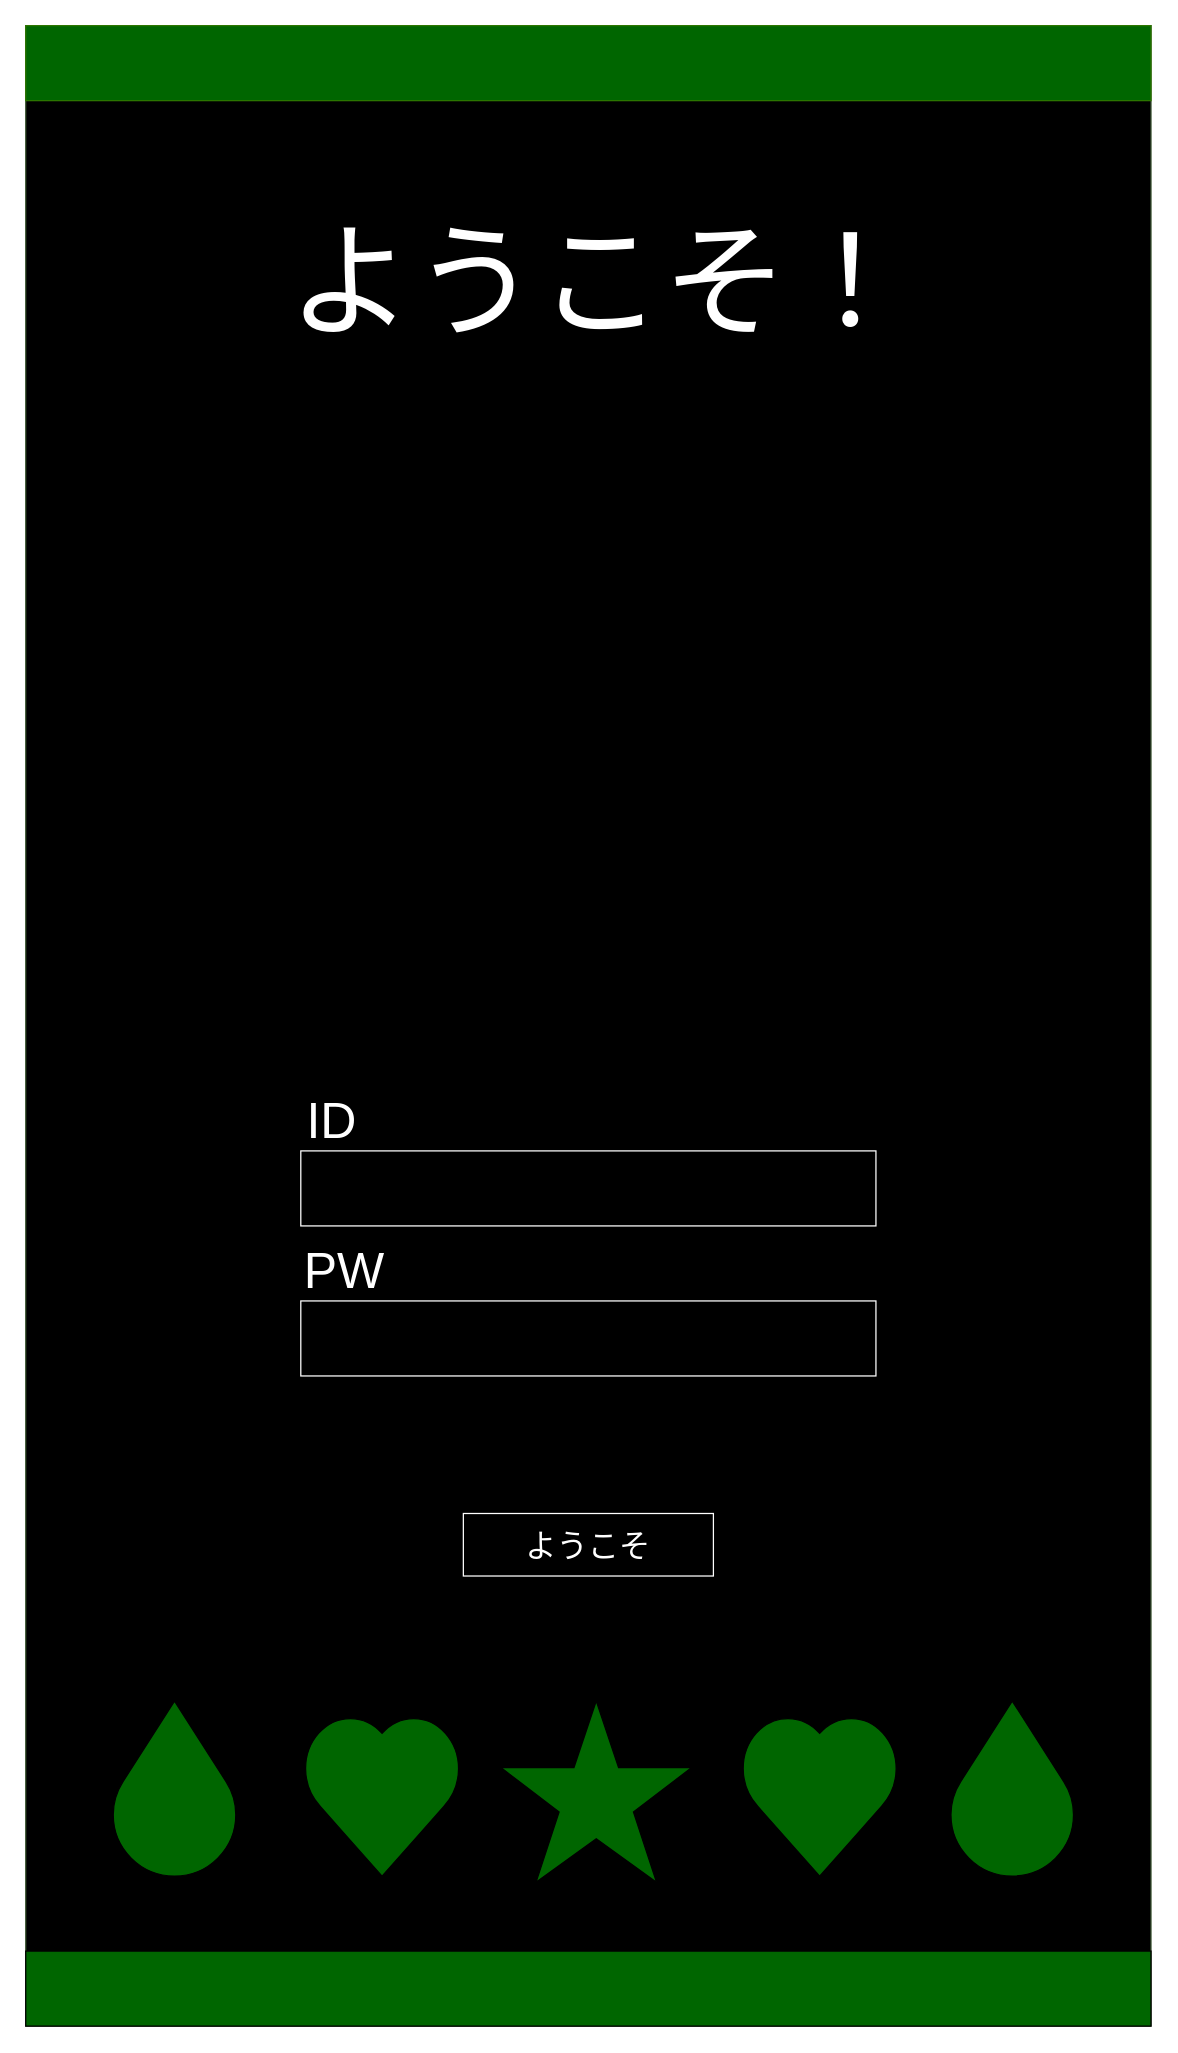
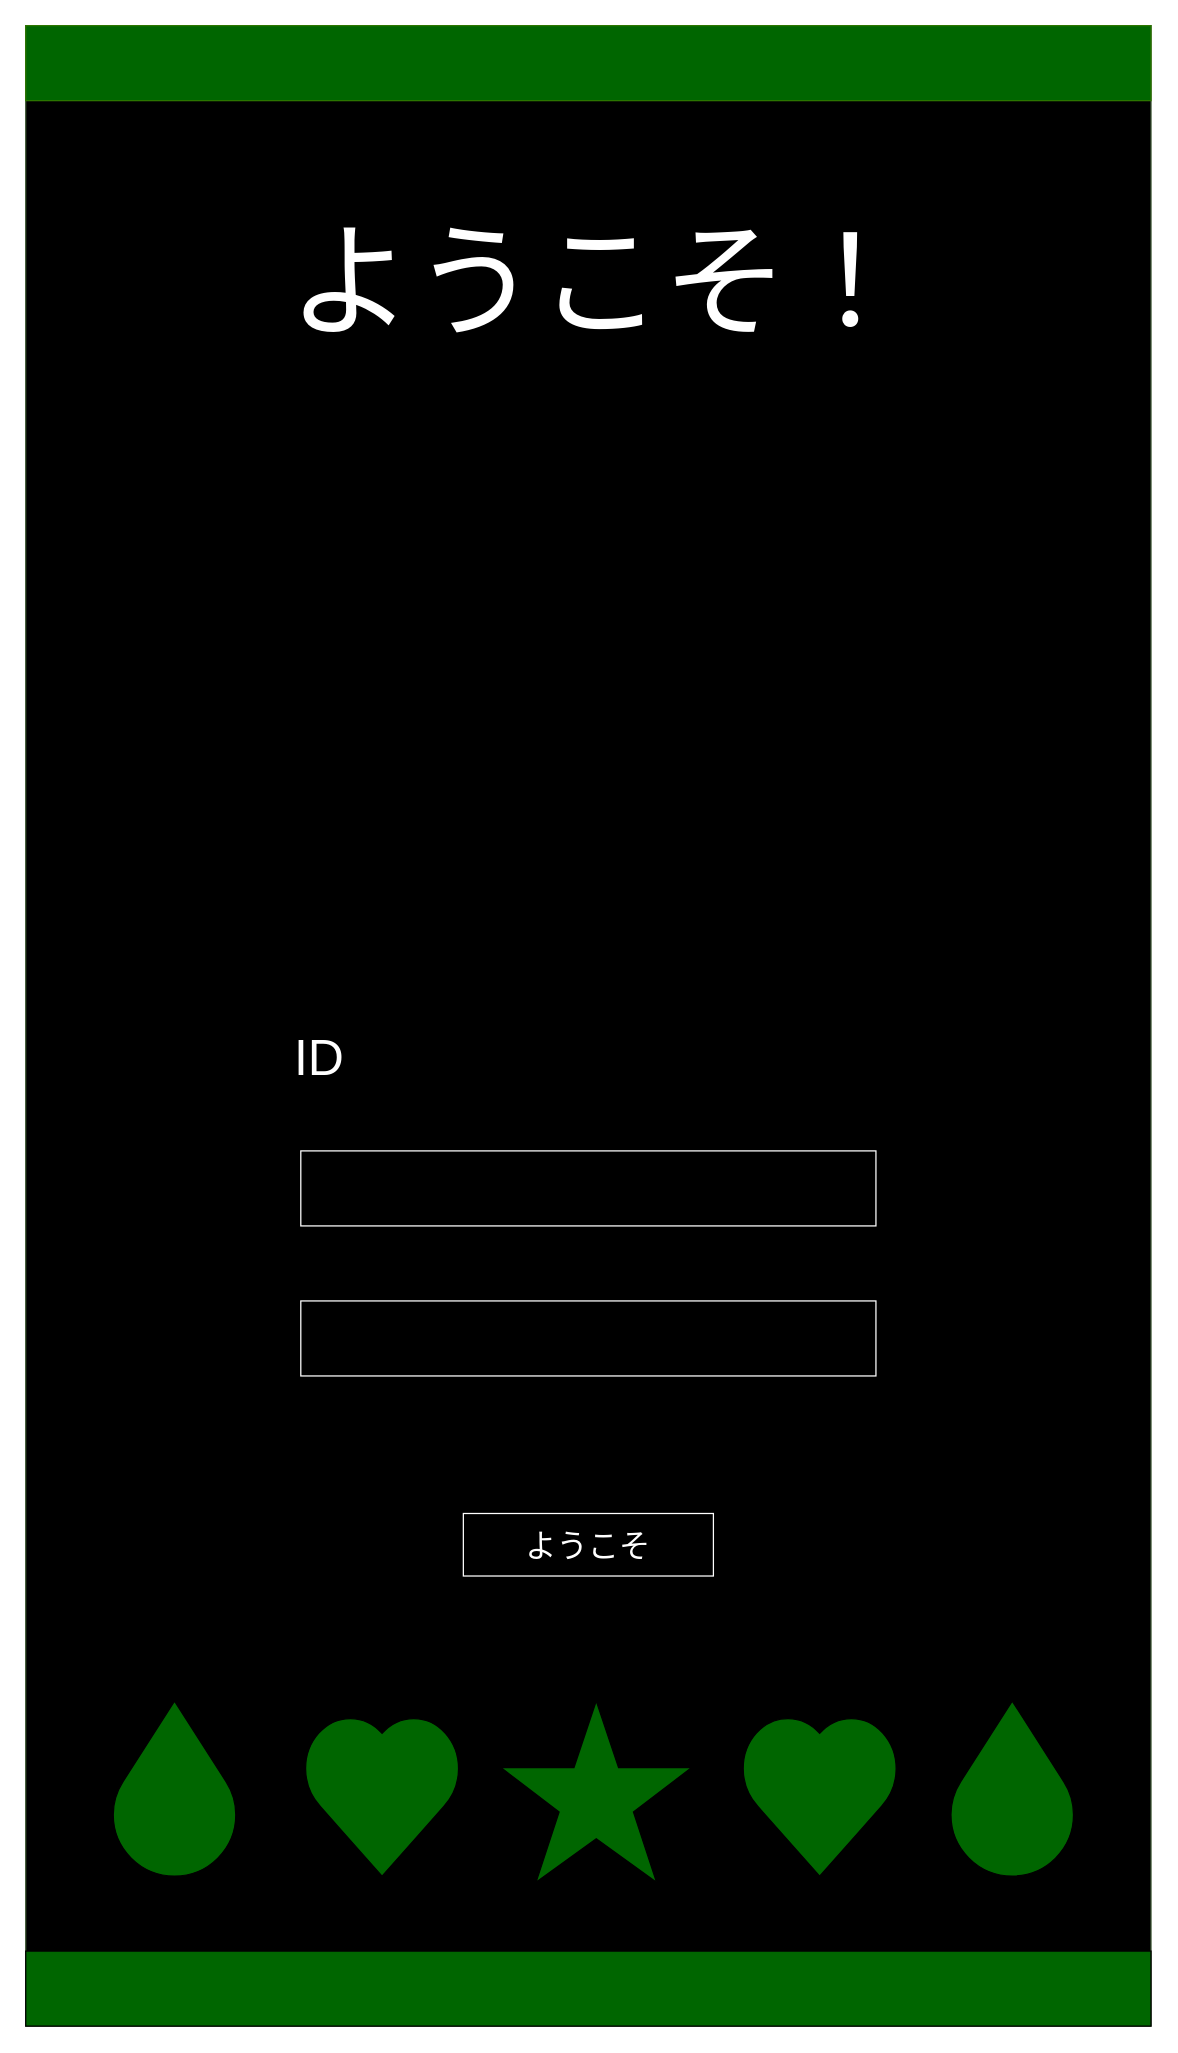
(332, 1119) -> (319, 1057)
(344, 1269) -> none
